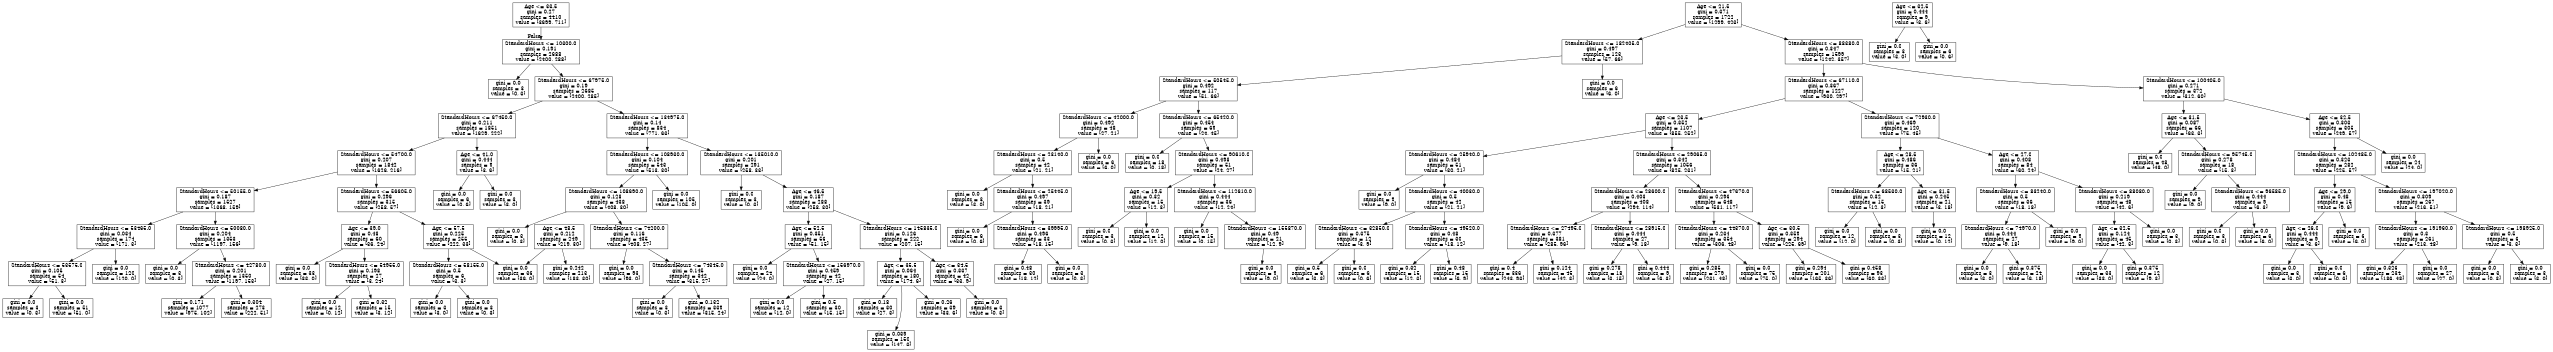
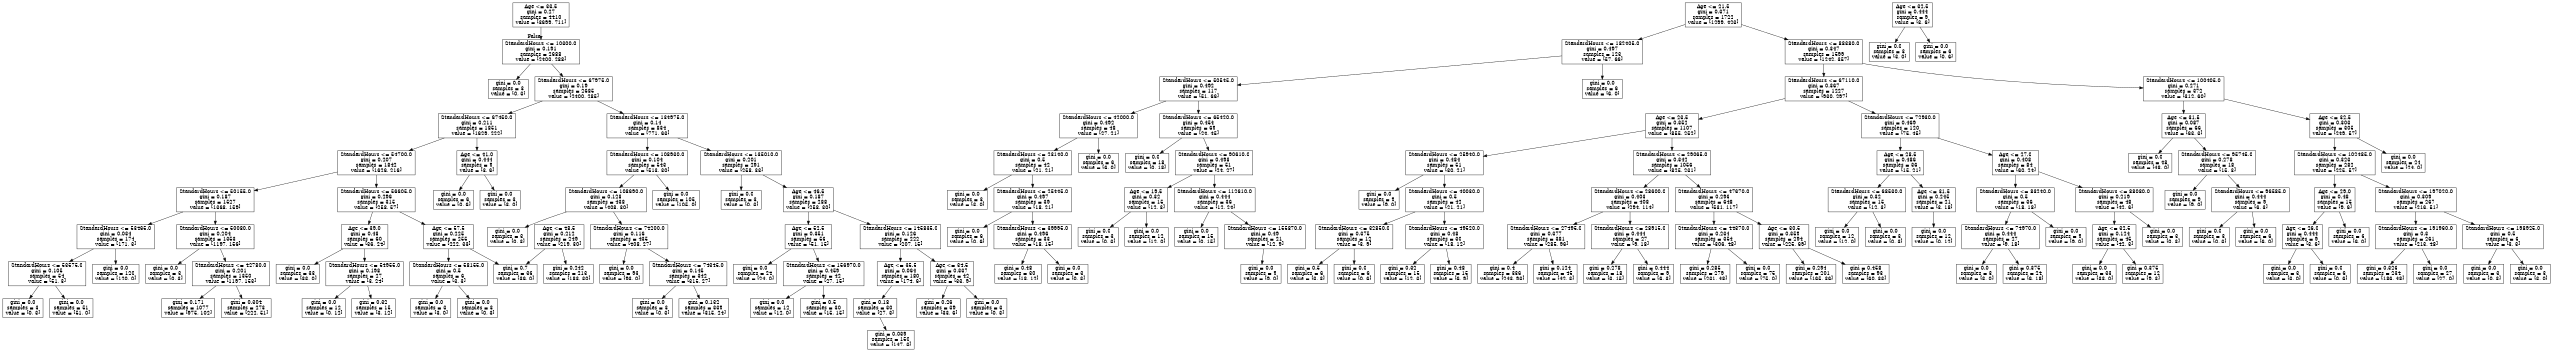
(515, 274) -> (515, 274)
(920, 291) -> (945, 291)
(902, 307) -> (882, 322)
